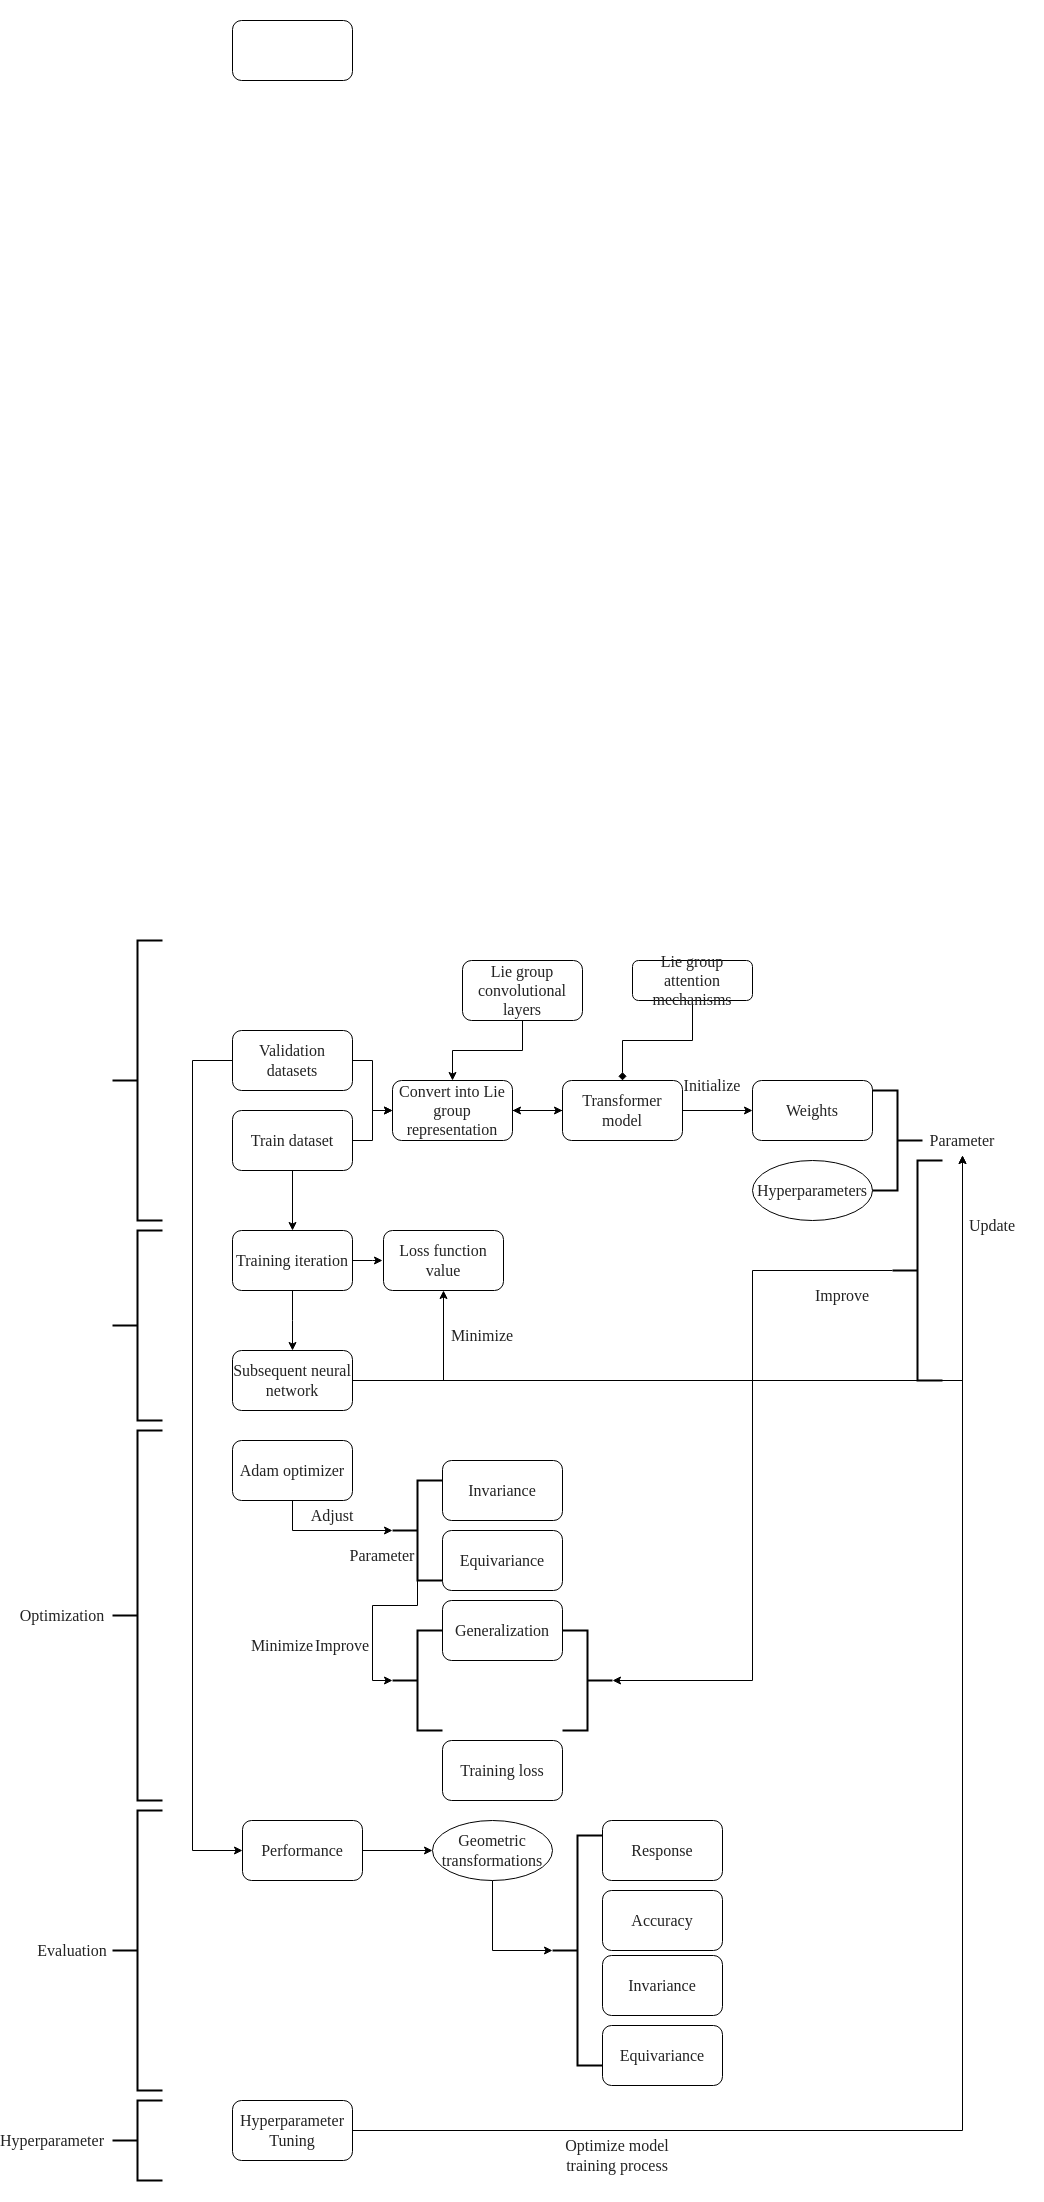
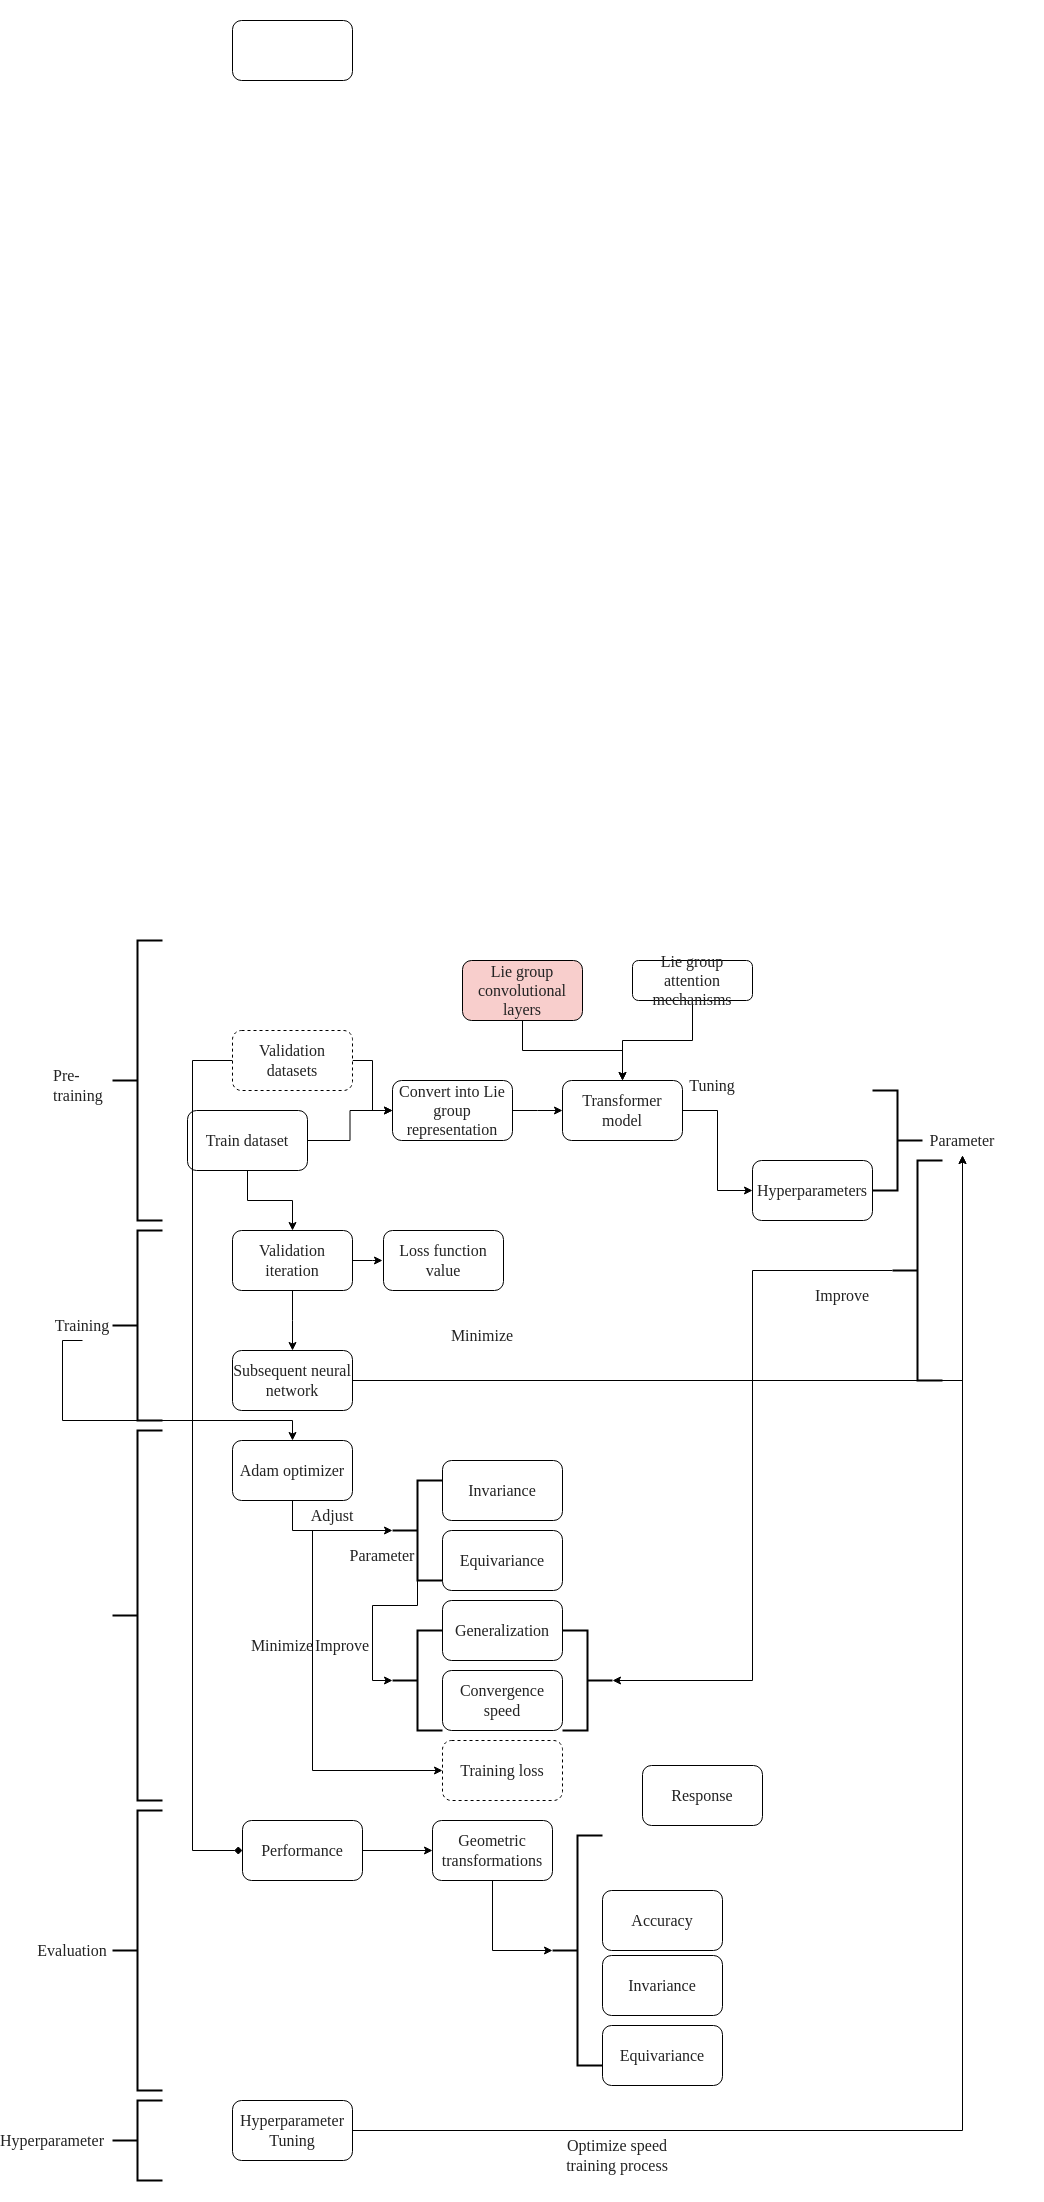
(523, 991) -> (523, 991)
(623, 1048) -> (623, 1048)
(478, 1051) -> (570, 1051)
(293, 1061) -> (293, 1061)
none -> (83, 1086)
(713, 1086) -> (713, 1086)
(561, 1111) -> (718, 1165)
(732, 1111) -> none
(813, 1111) -> none
(293, 1141) -> (248, 1141)
(813, 1191) -> (813, 1191)
(993, 1226) -> none
(293, 1261) -> (293, 1261)
none -> (83, 1326)
(444, 1338) -> none
none -> (63, 1407)
(63, 1616) -> none
none -> (503, 1701)
none -> (313, 1713)
(503, 1771) -> (503, 1771)
(234, 1851) -> (234, 1851)
(493, 1851) -> (493, 1851)
(663, 1851) -> (703, 1796)
(618, 2156) -> (618, 2156)
